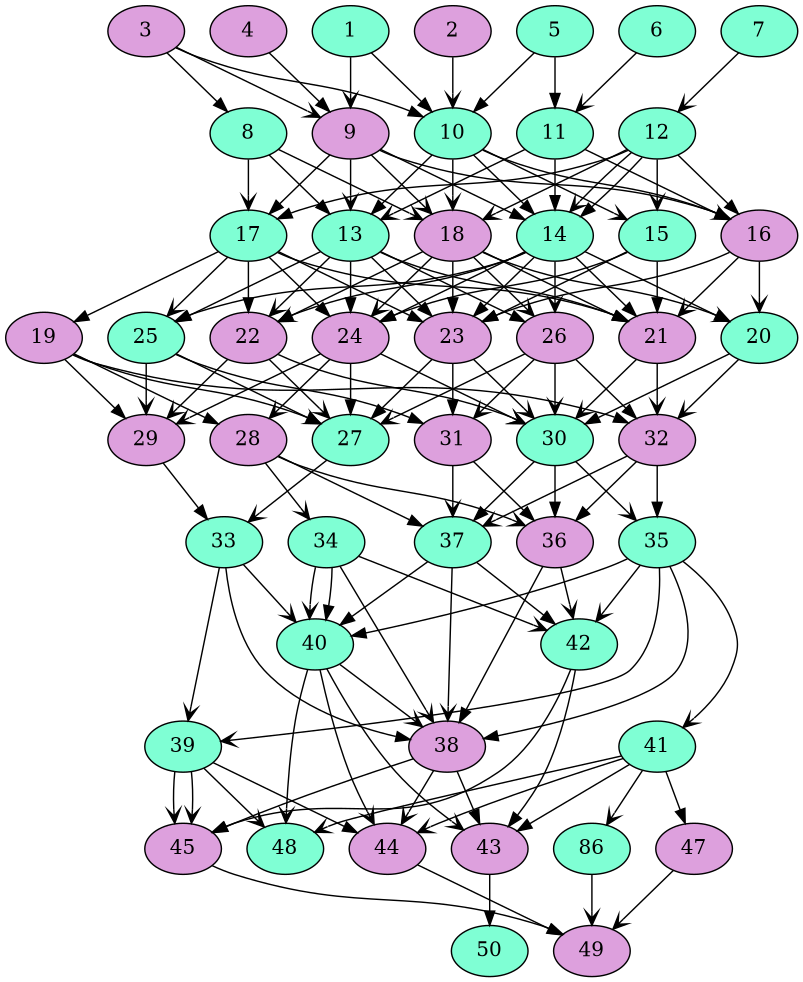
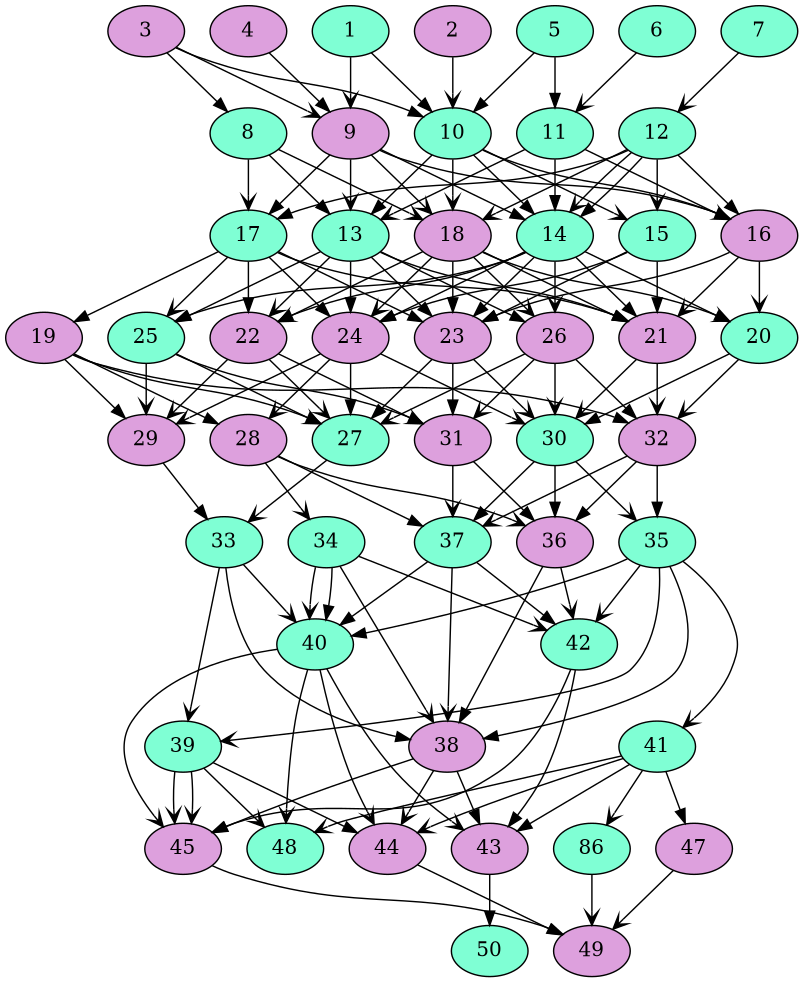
(341, 376) -> (331, 379)
(375, 691) -> (153, 698)
